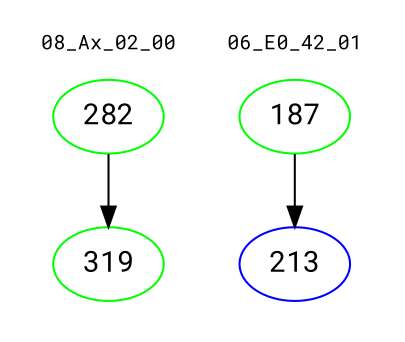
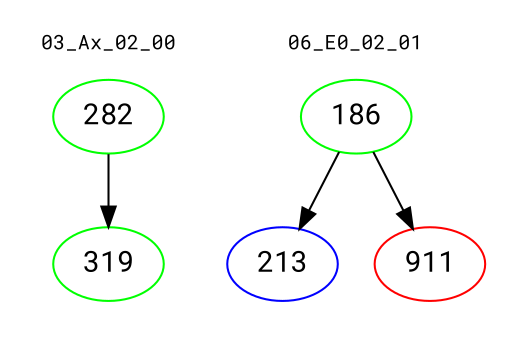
(110, 44) -> (110, 44)
(296, 44) -> (356, 44)
(295, 117) -> (356, 117)
none -> (430, 264)
